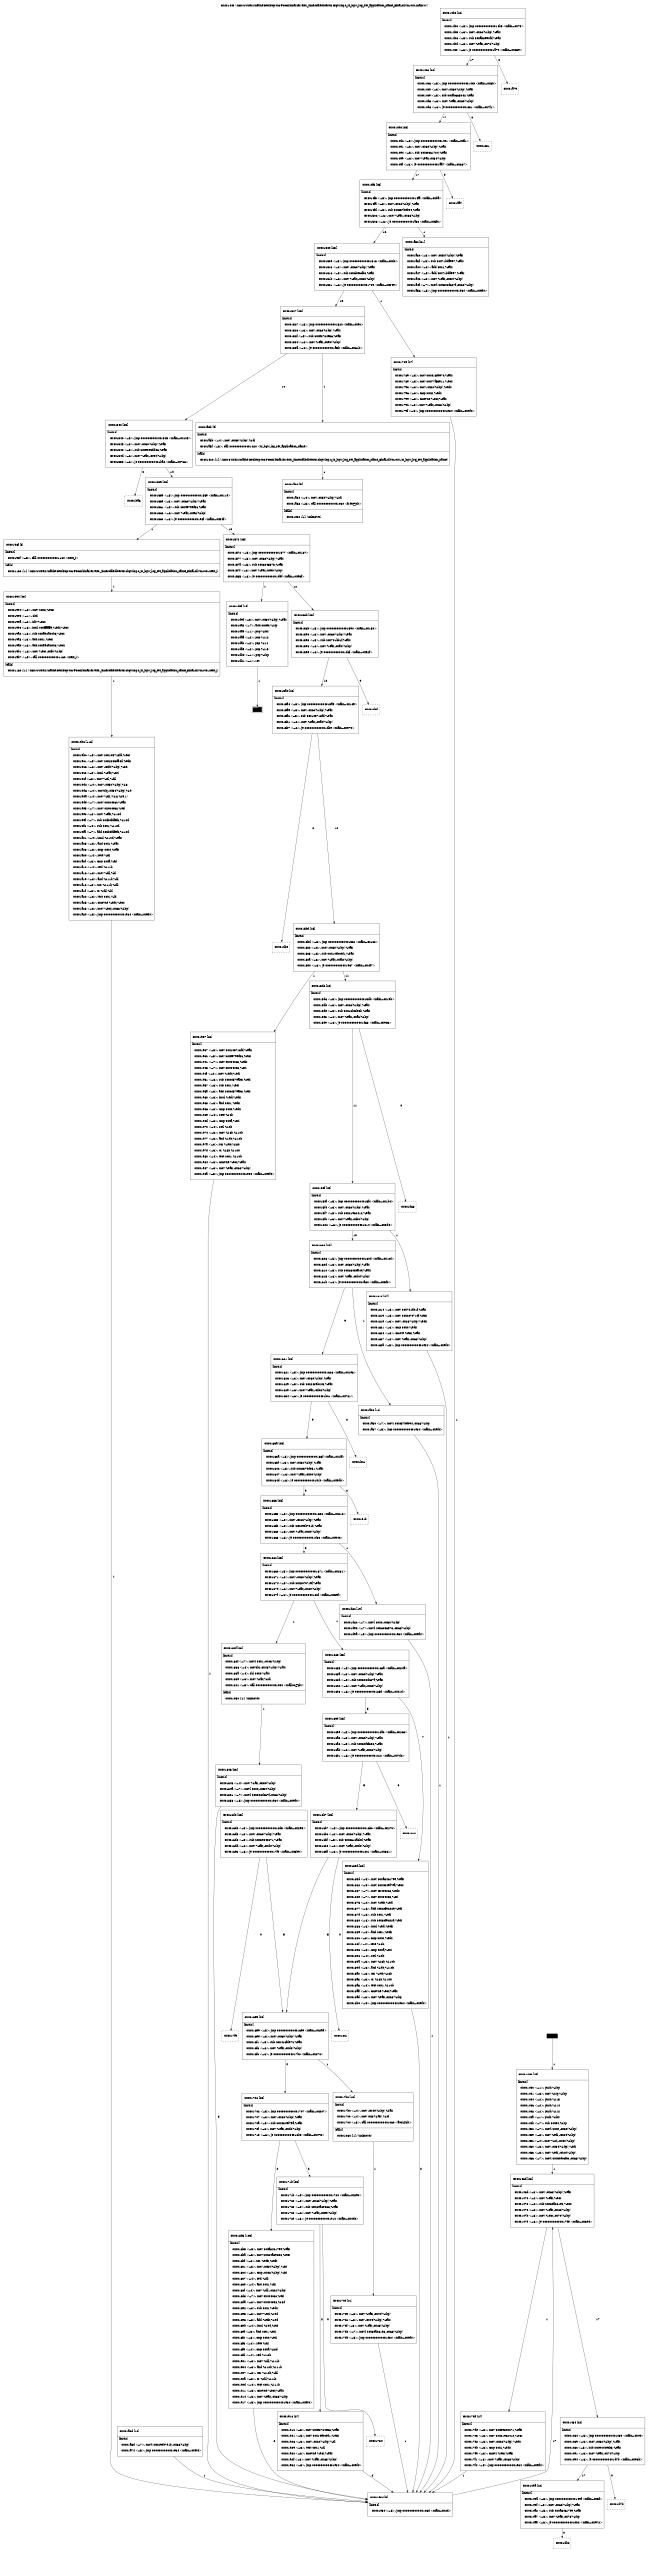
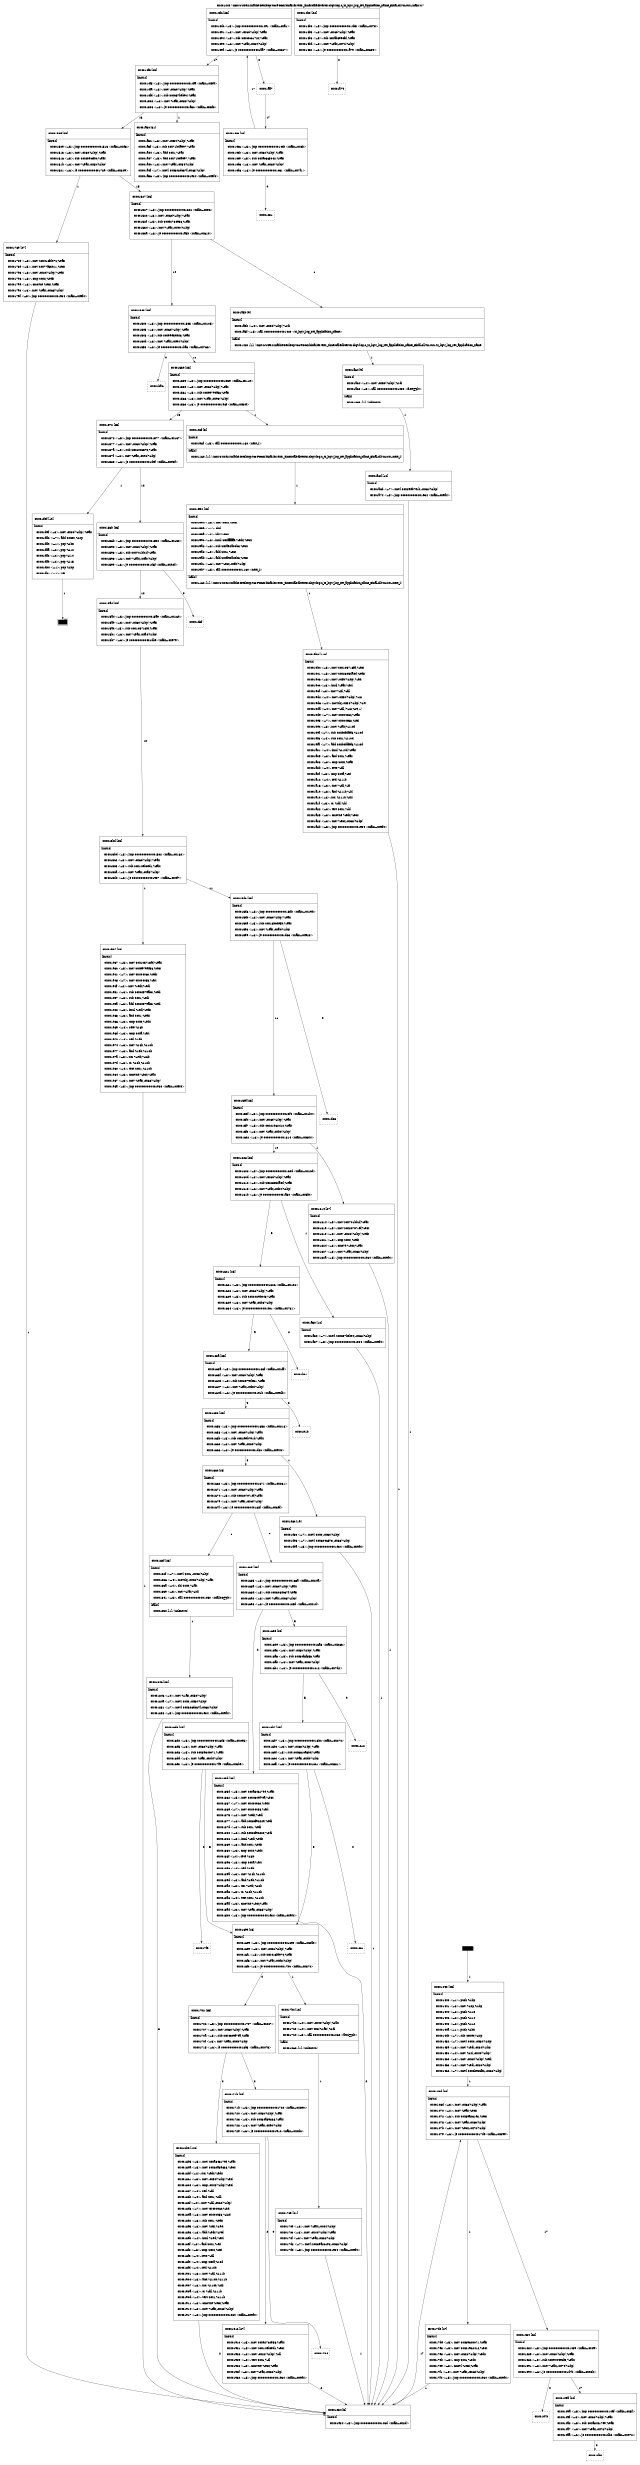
(469, 60) -> (266, 110)
none -> (409, 438)
(281, 947) -> none
(423, 1738) -> (257, 1650)
